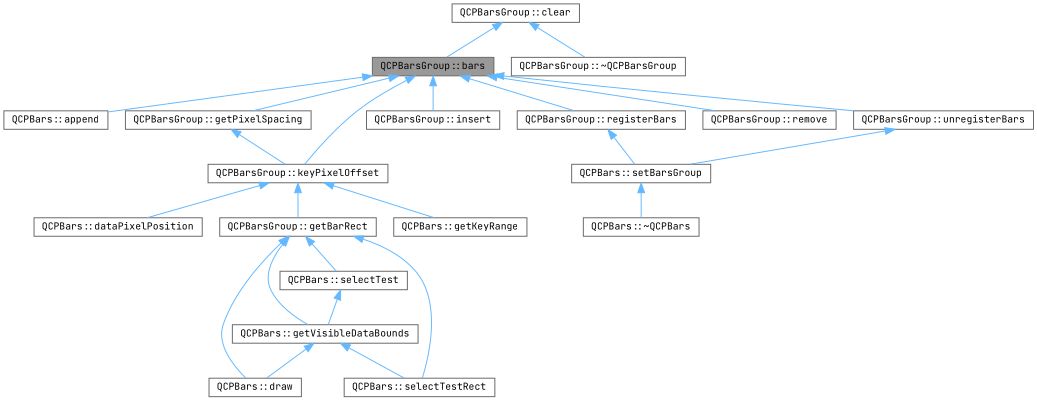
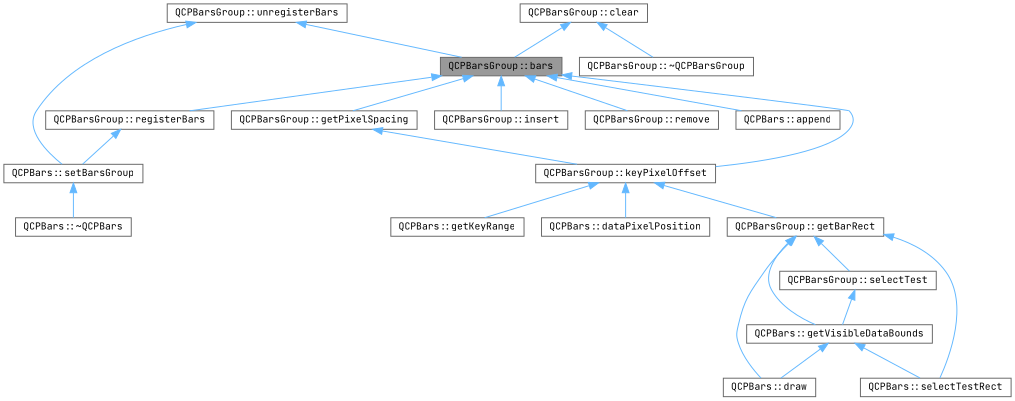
(679, 94) -> (384, 41)
(344, 280) -> (858, 280)
